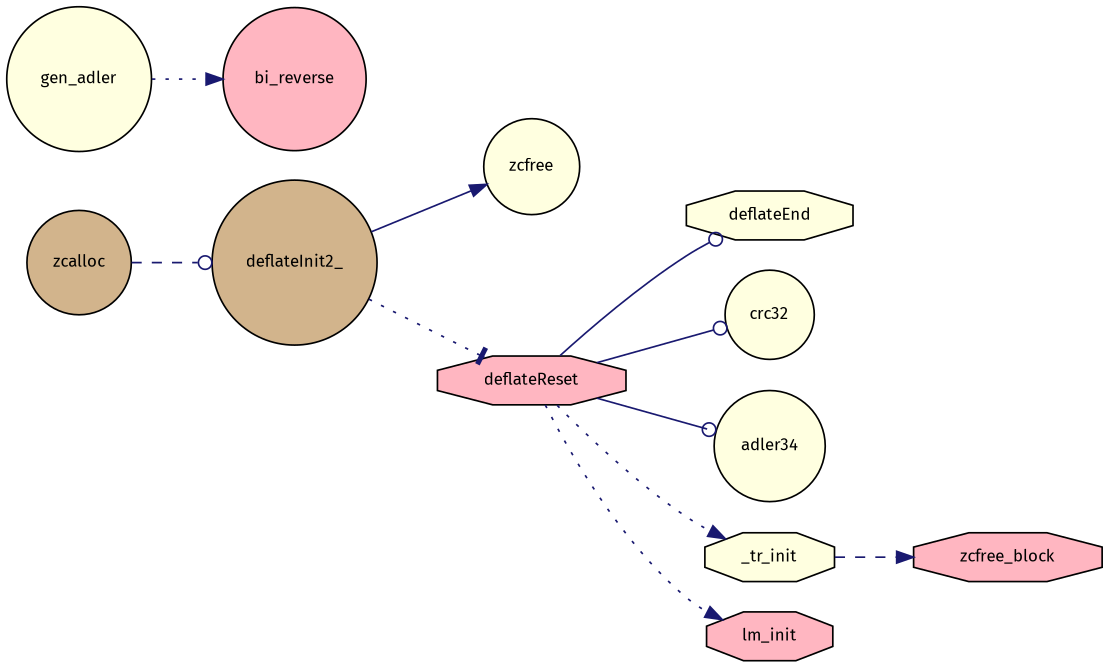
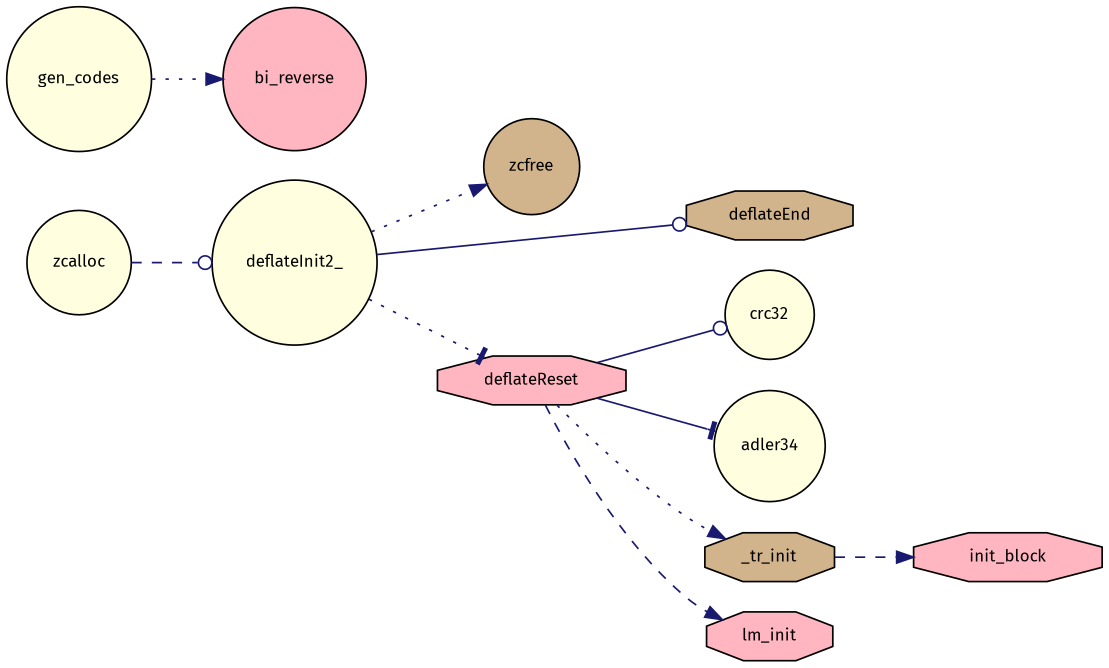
(79, 79) -> (79, 79)
(532, 167) -> (532, 167)
(421, 211) -> (421, 211)
(770, 215) -> (770, 215)
(79, 263) -> (79, 263)
(295, 263) -> (295, 263)
(632, 295) -> (525, 240)
(652, 414) -> (652, 414)
(614, 518) -> (614, 518)
(770, 557) -> (770, 557)
(1008, 557) -> (1008, 557)
